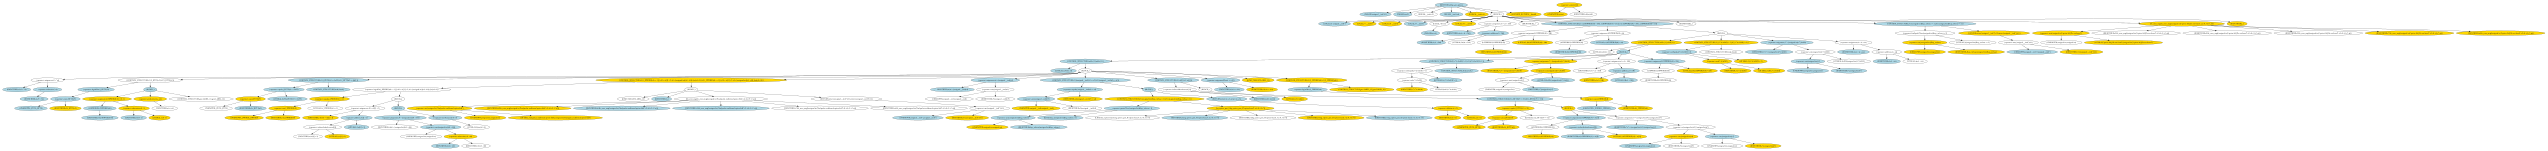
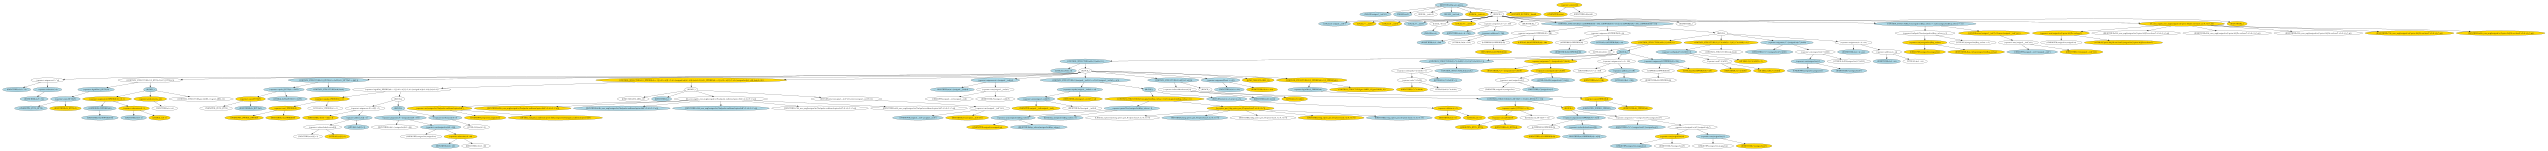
(1717, 61) -> (1717, 61)
(1627, 137) -> none
